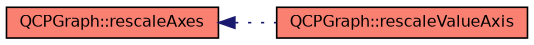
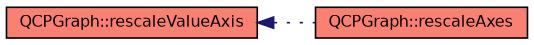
(256, 23) -> (295, 23)
